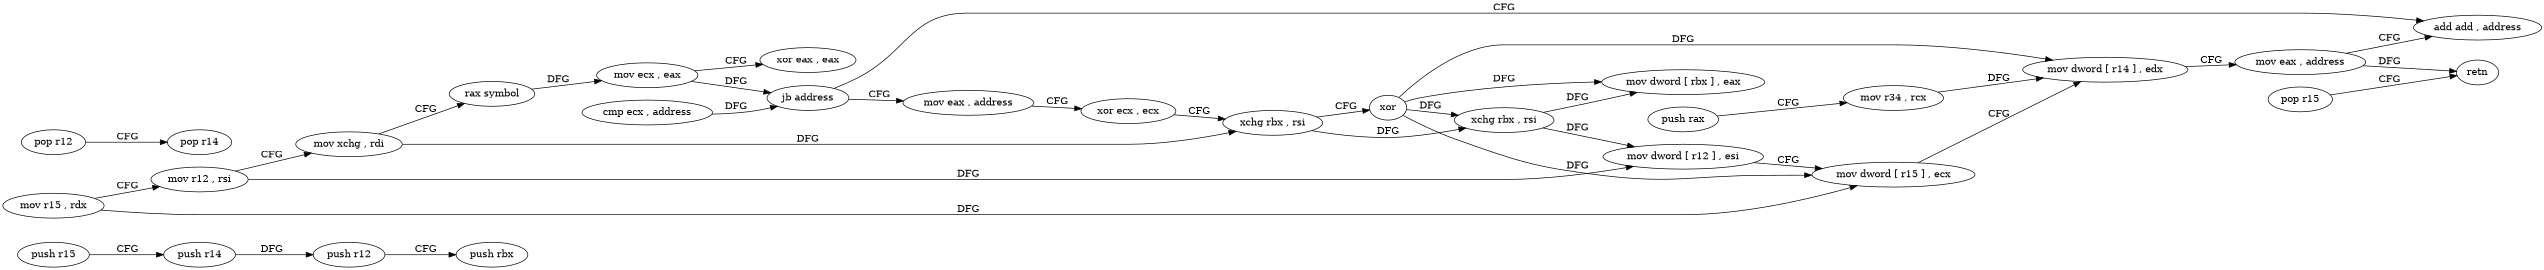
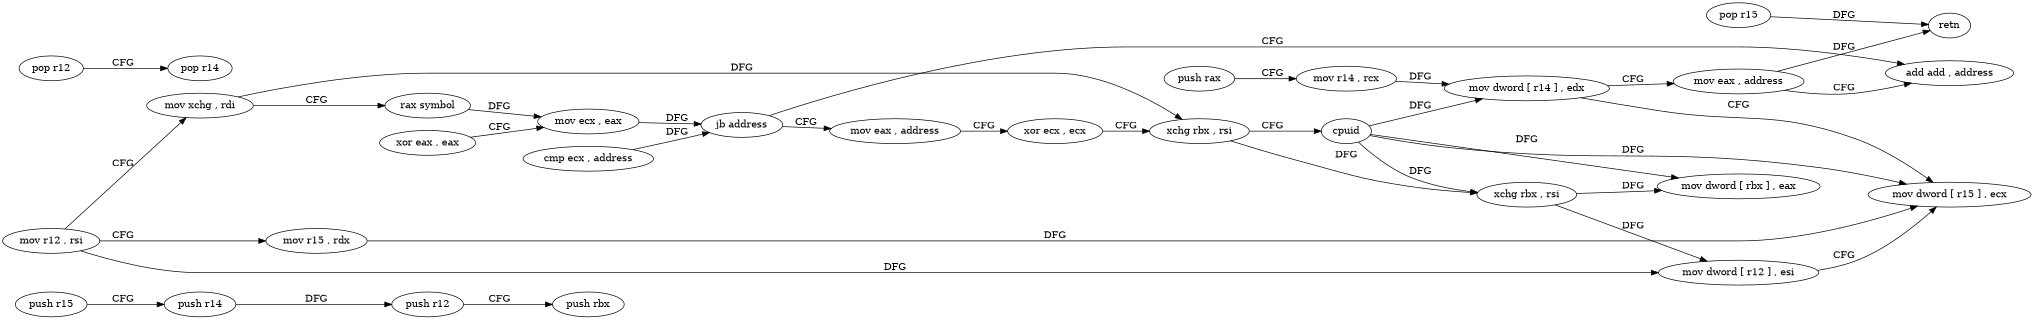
(725, 68) -> (503, 133)
(2390, 80) -> (1844, 16)
(1893, 98) -> (1346, 79)
(1388, 108) -> (1346, 131)
(1996, 124) -> (1760, 119)
(124, 193) -> (179, 241)
